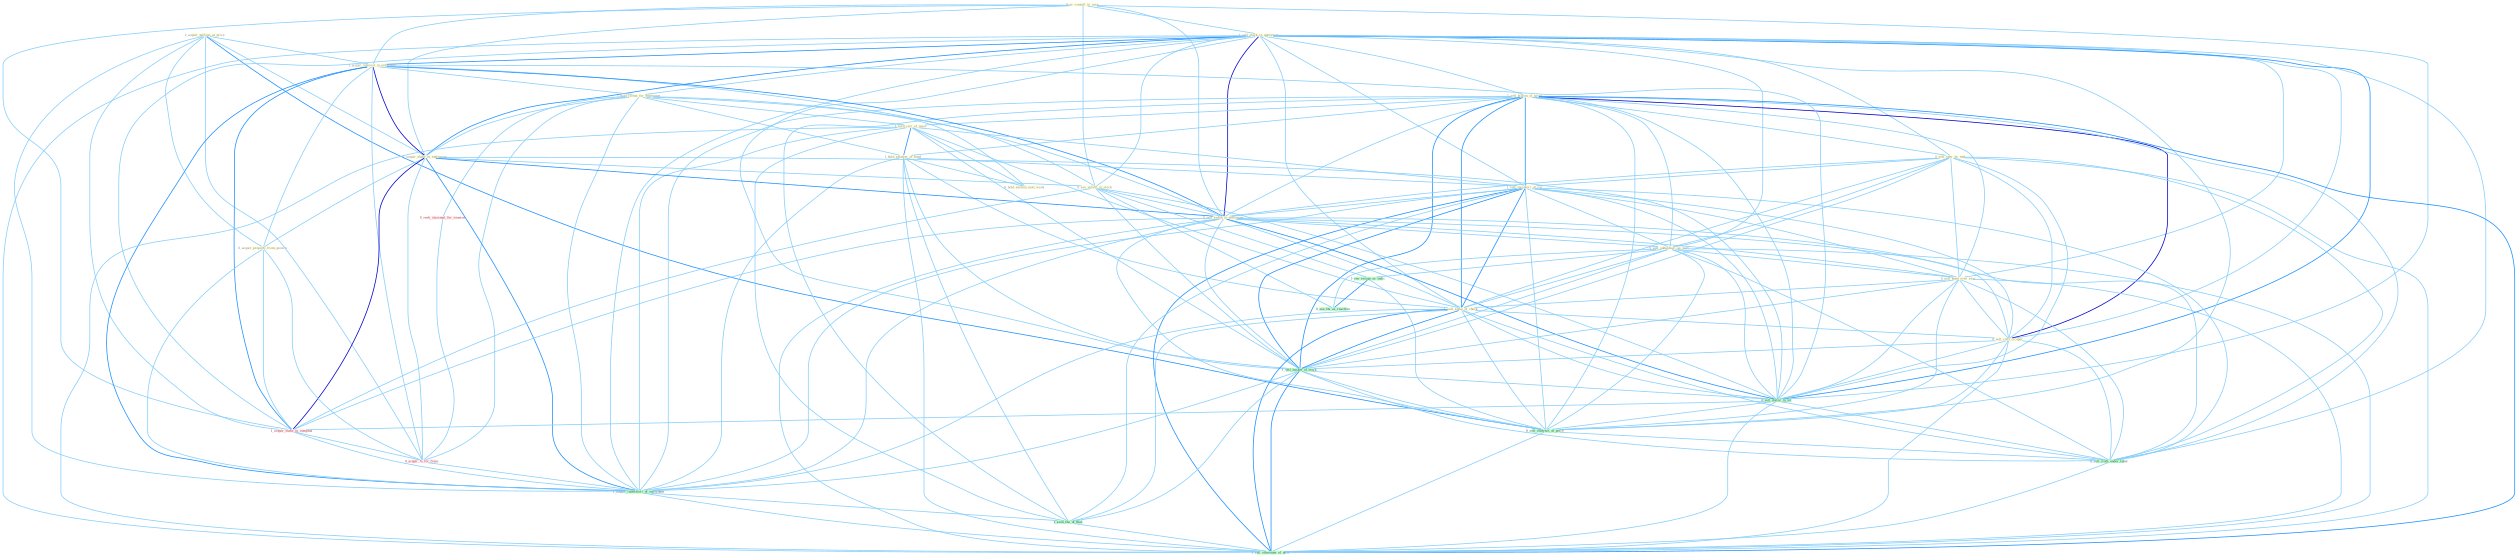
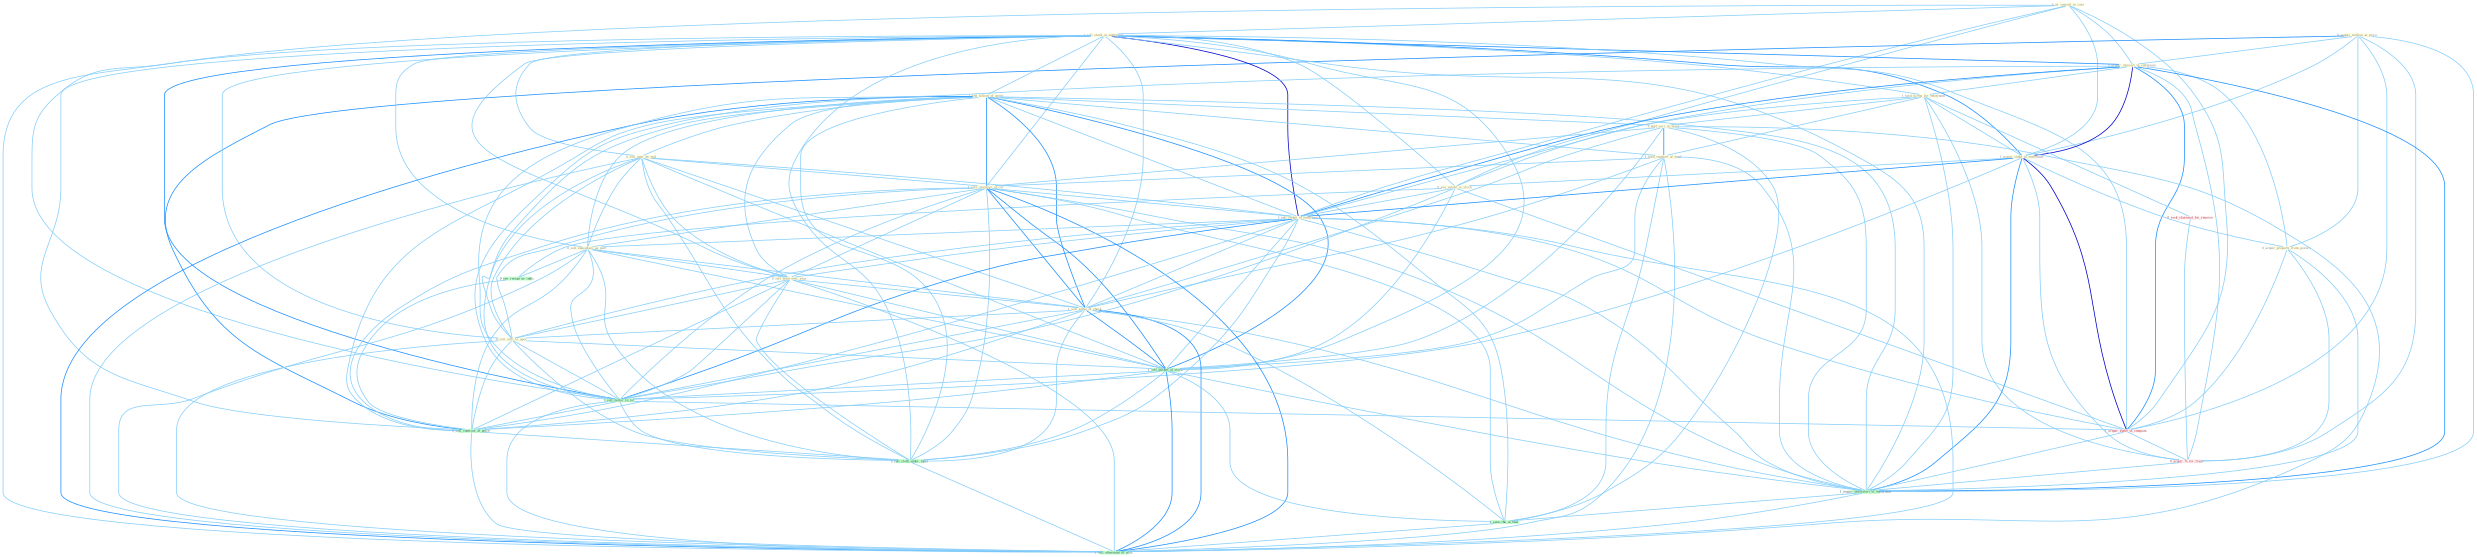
(1946, 120) -> (646, 134)
(1025, 187) -> none
(1333, 309) -> none
